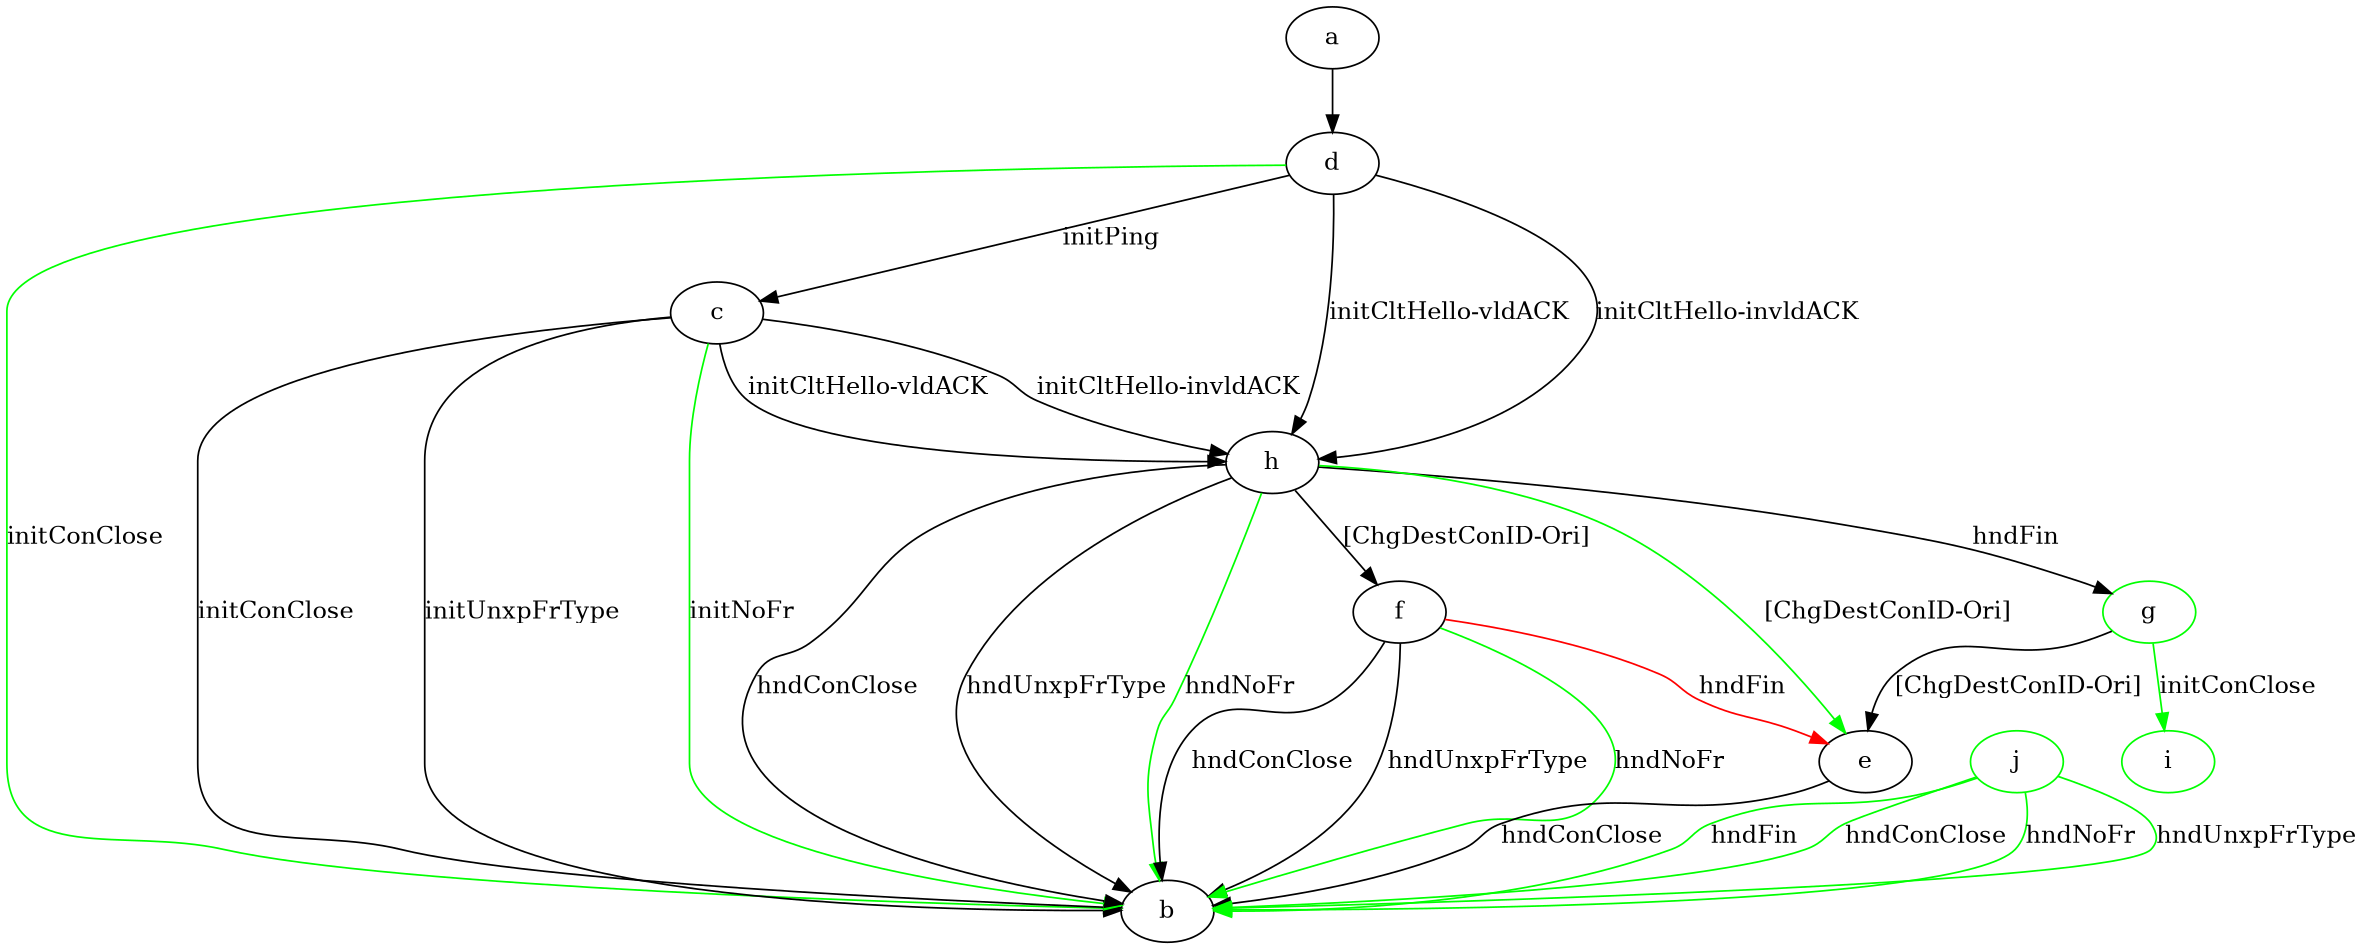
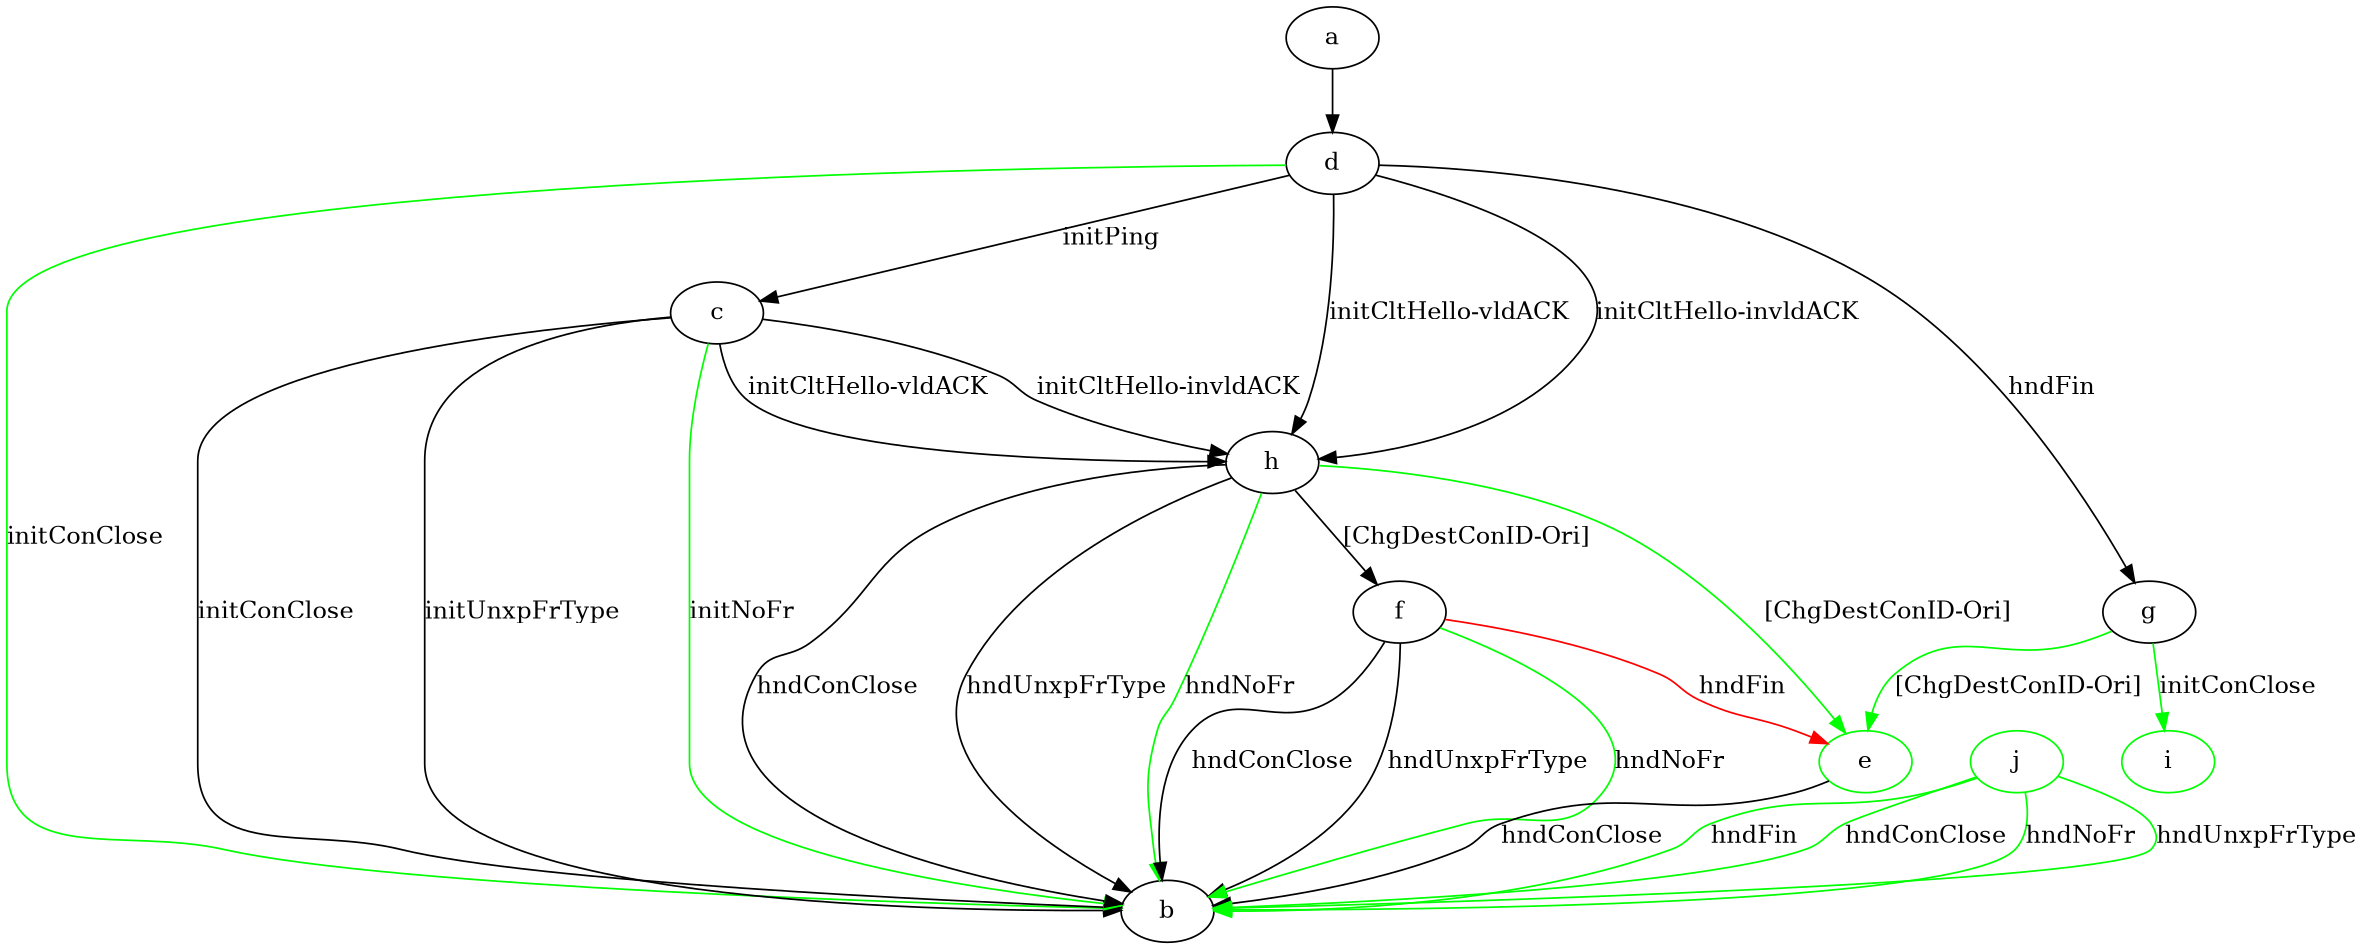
(1711, 505) -> (1817, 252)
(2149, 612) -> (2149, 612)
(1978, 647) -> (1978, 647)
(1866, 762) -> (1866, 762)
